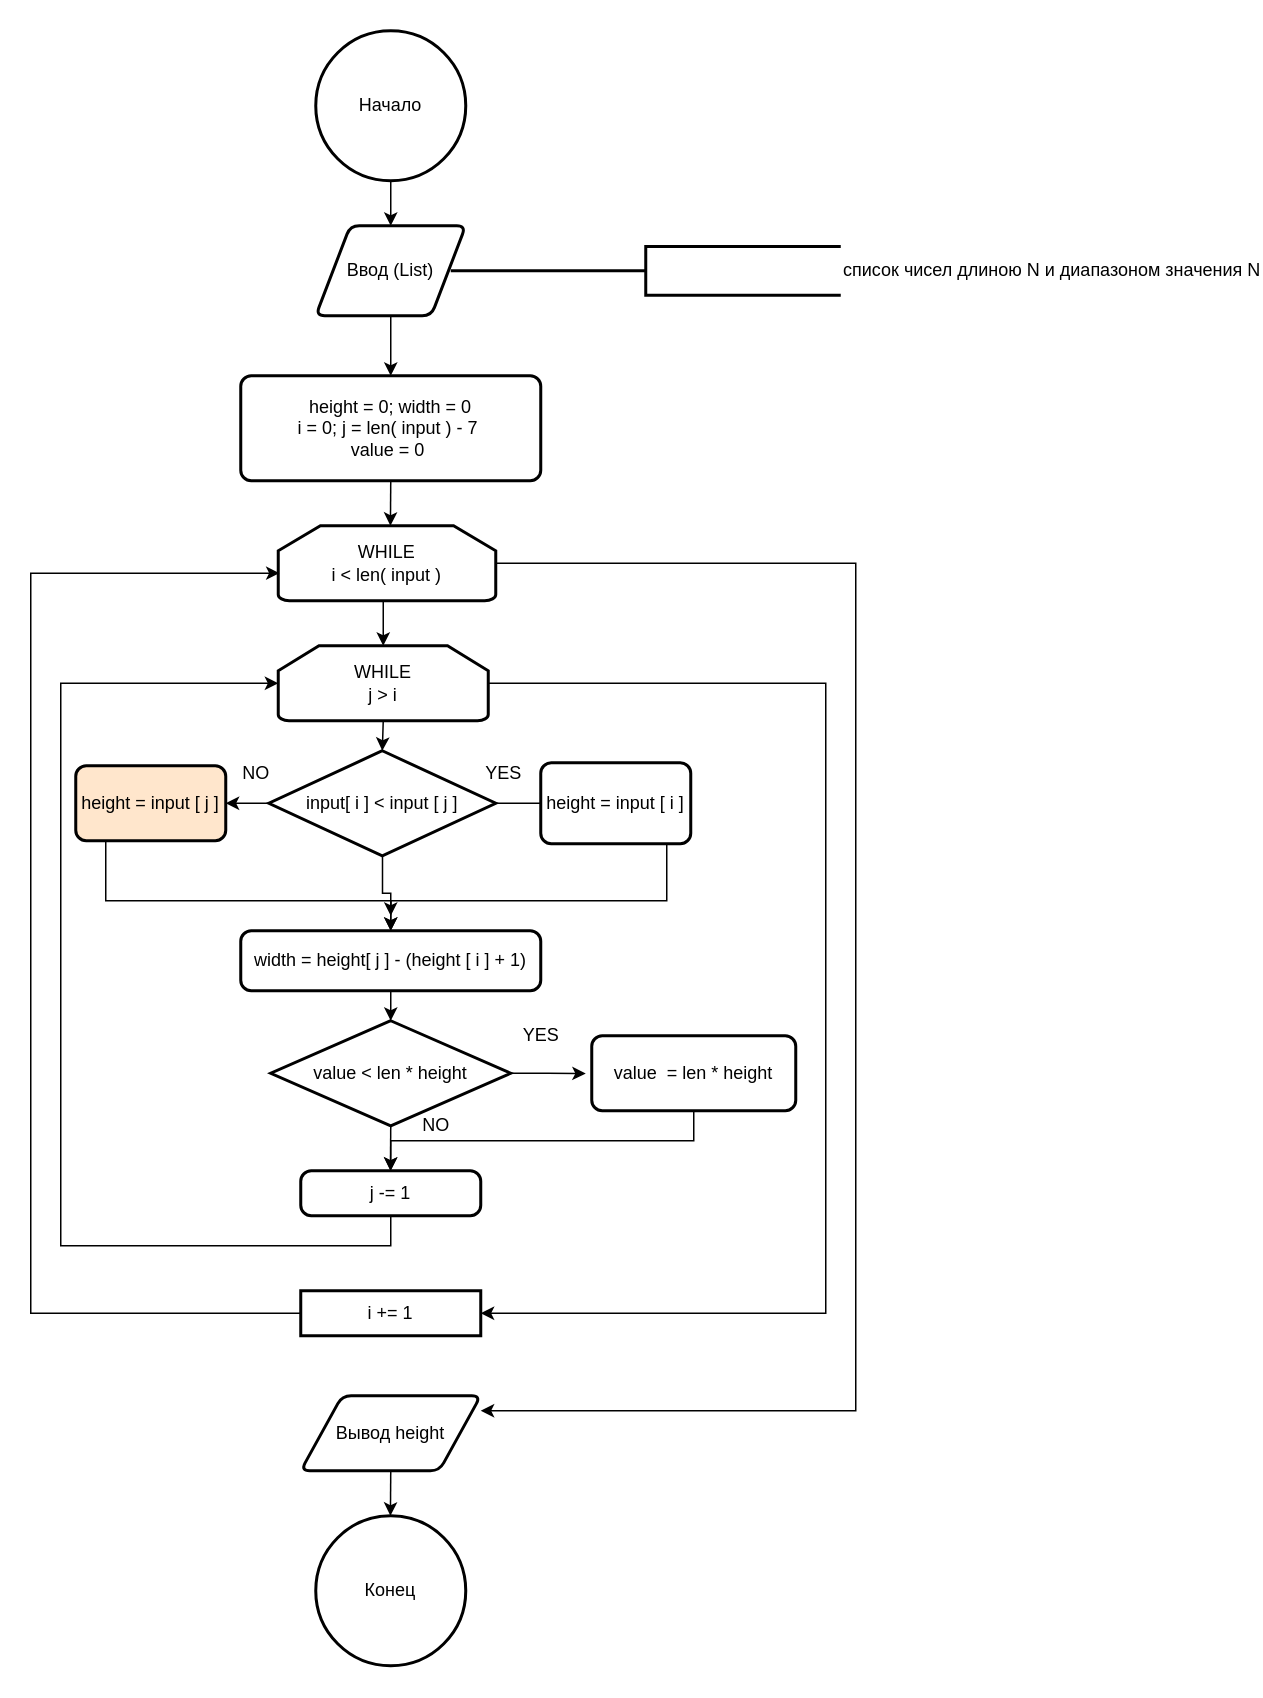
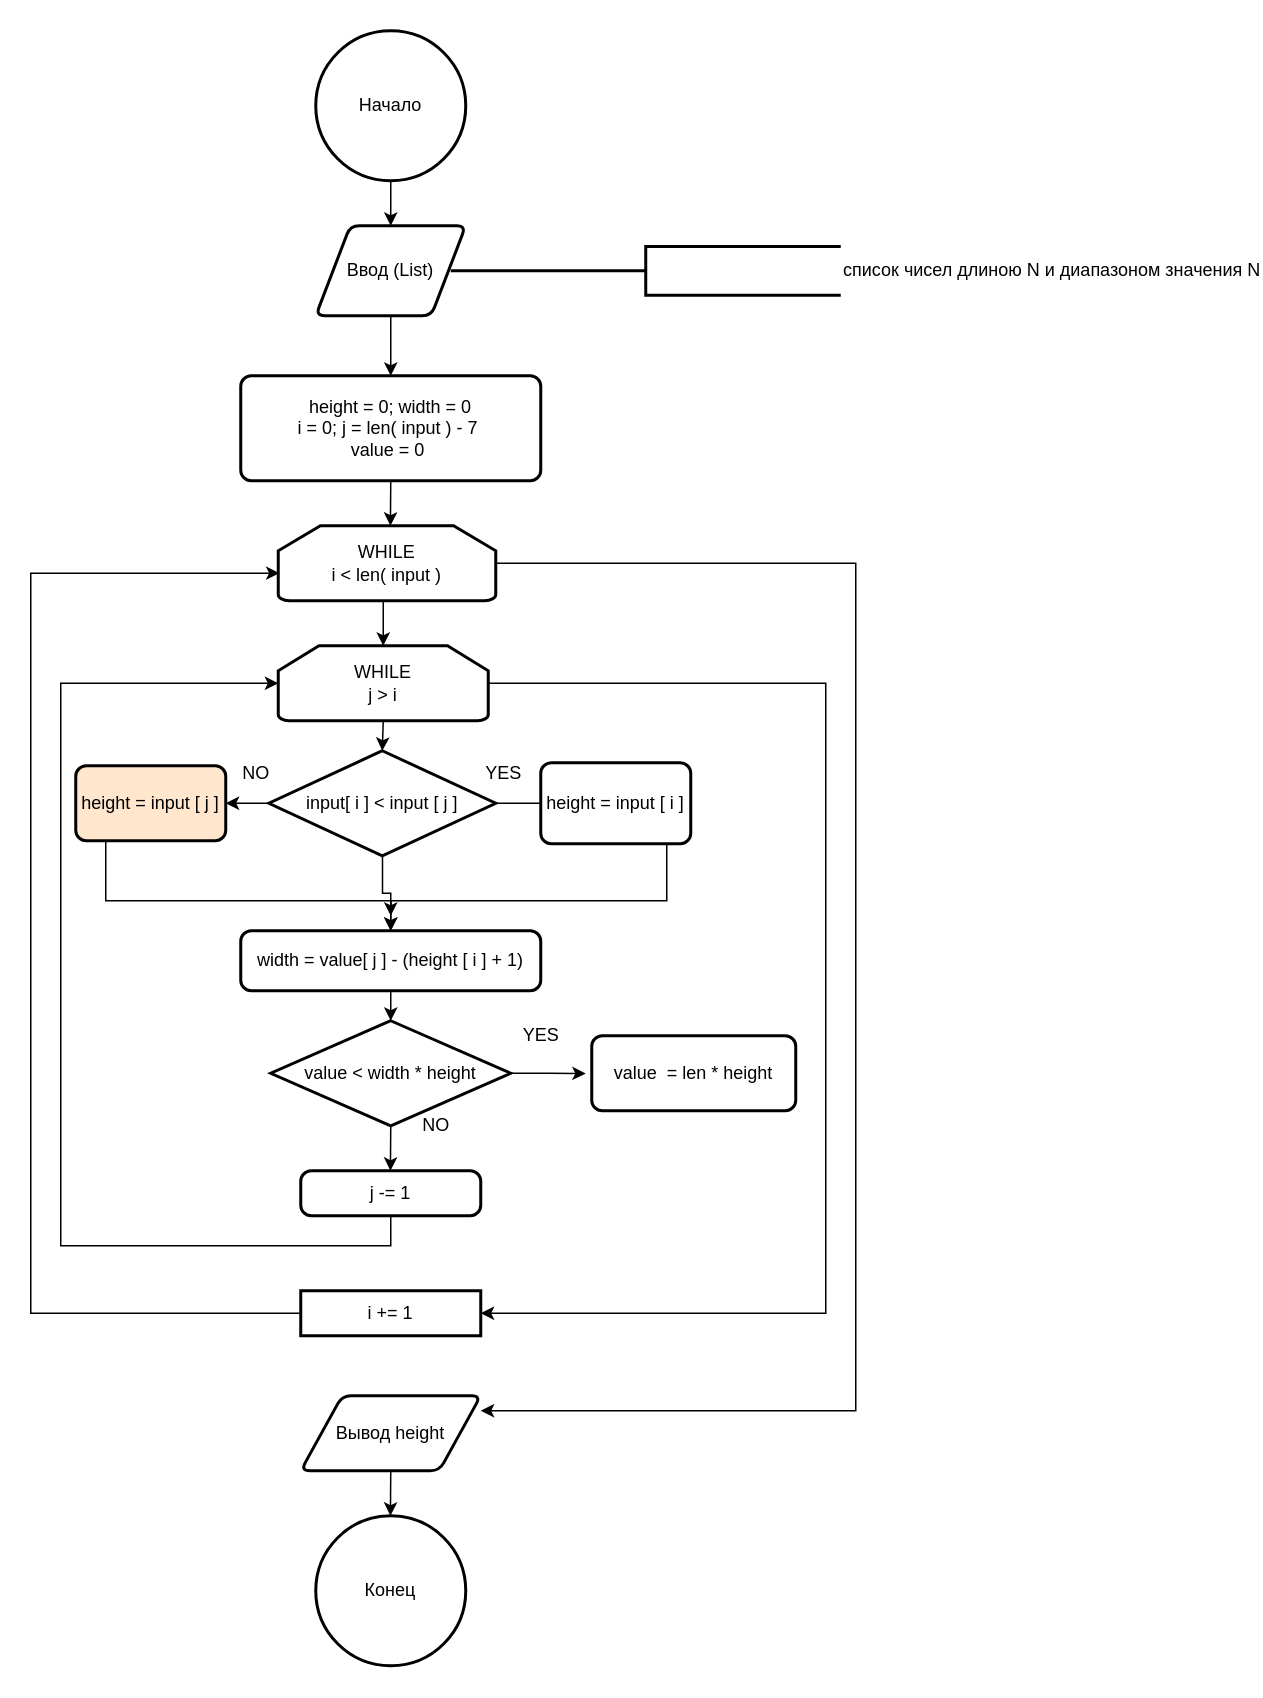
(391, 961) -> (391, 961)
(391, 1073) -> (391, 1073)
(559, 1141) -> none
